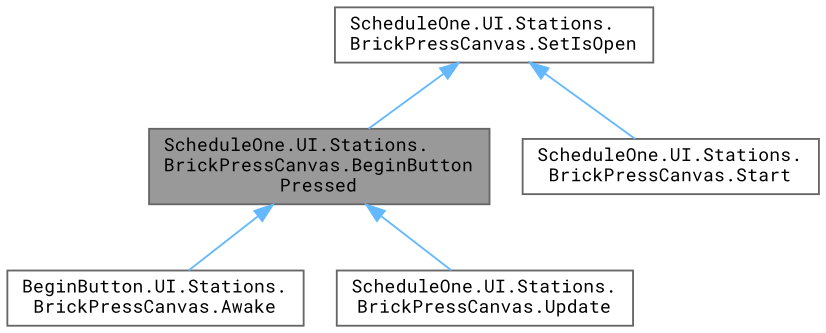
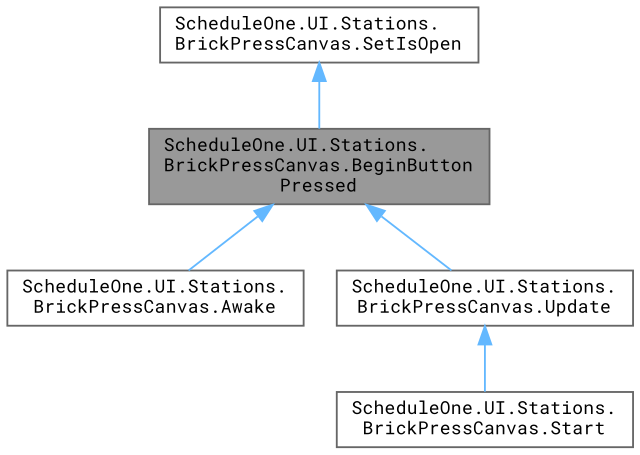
(590, 106) -> (485, 368)
(156, 298) -> (156, 298)
